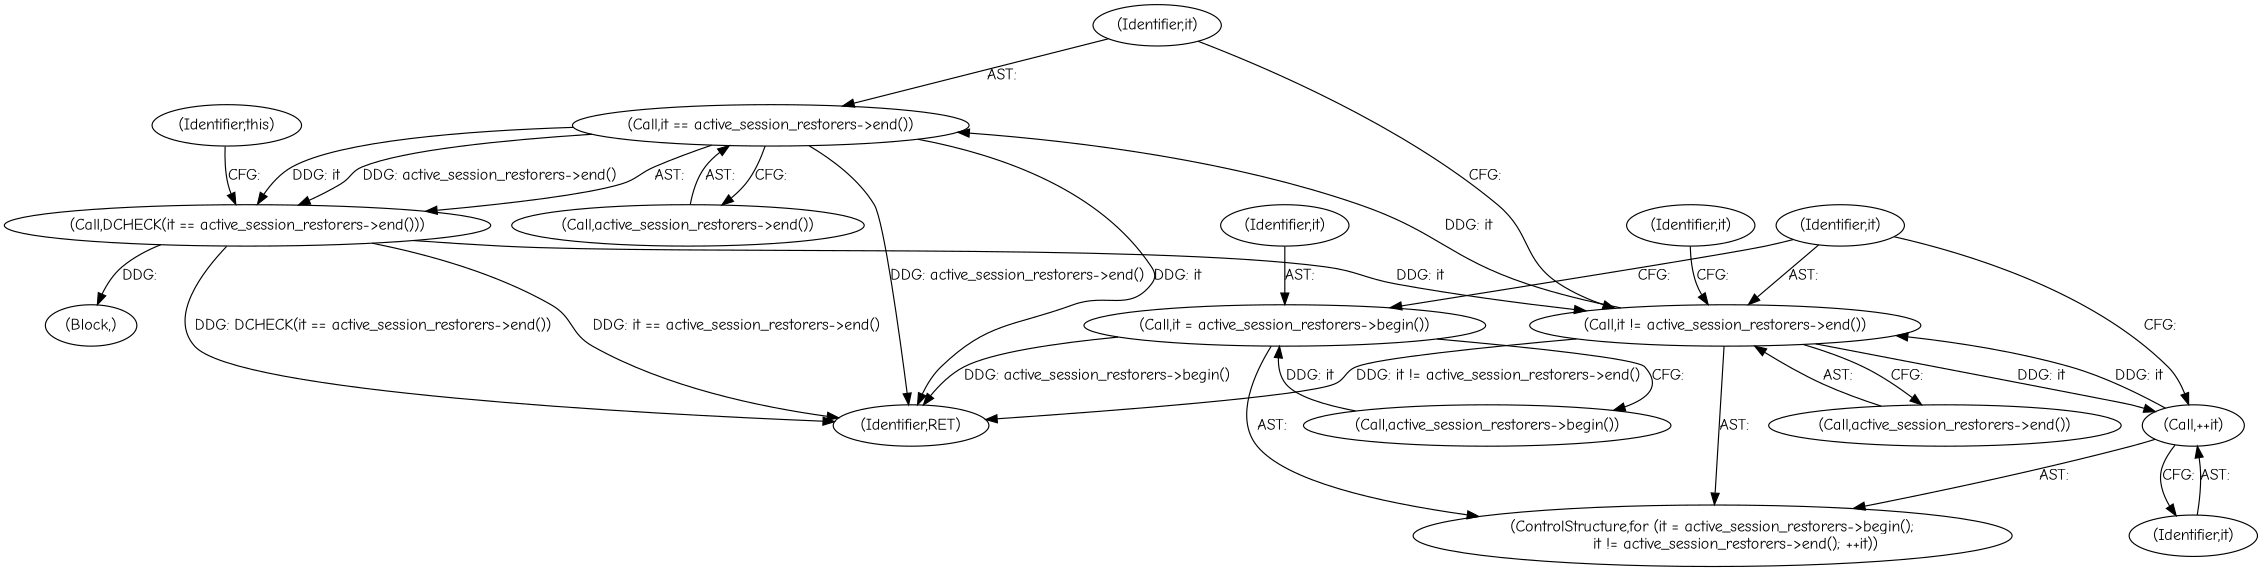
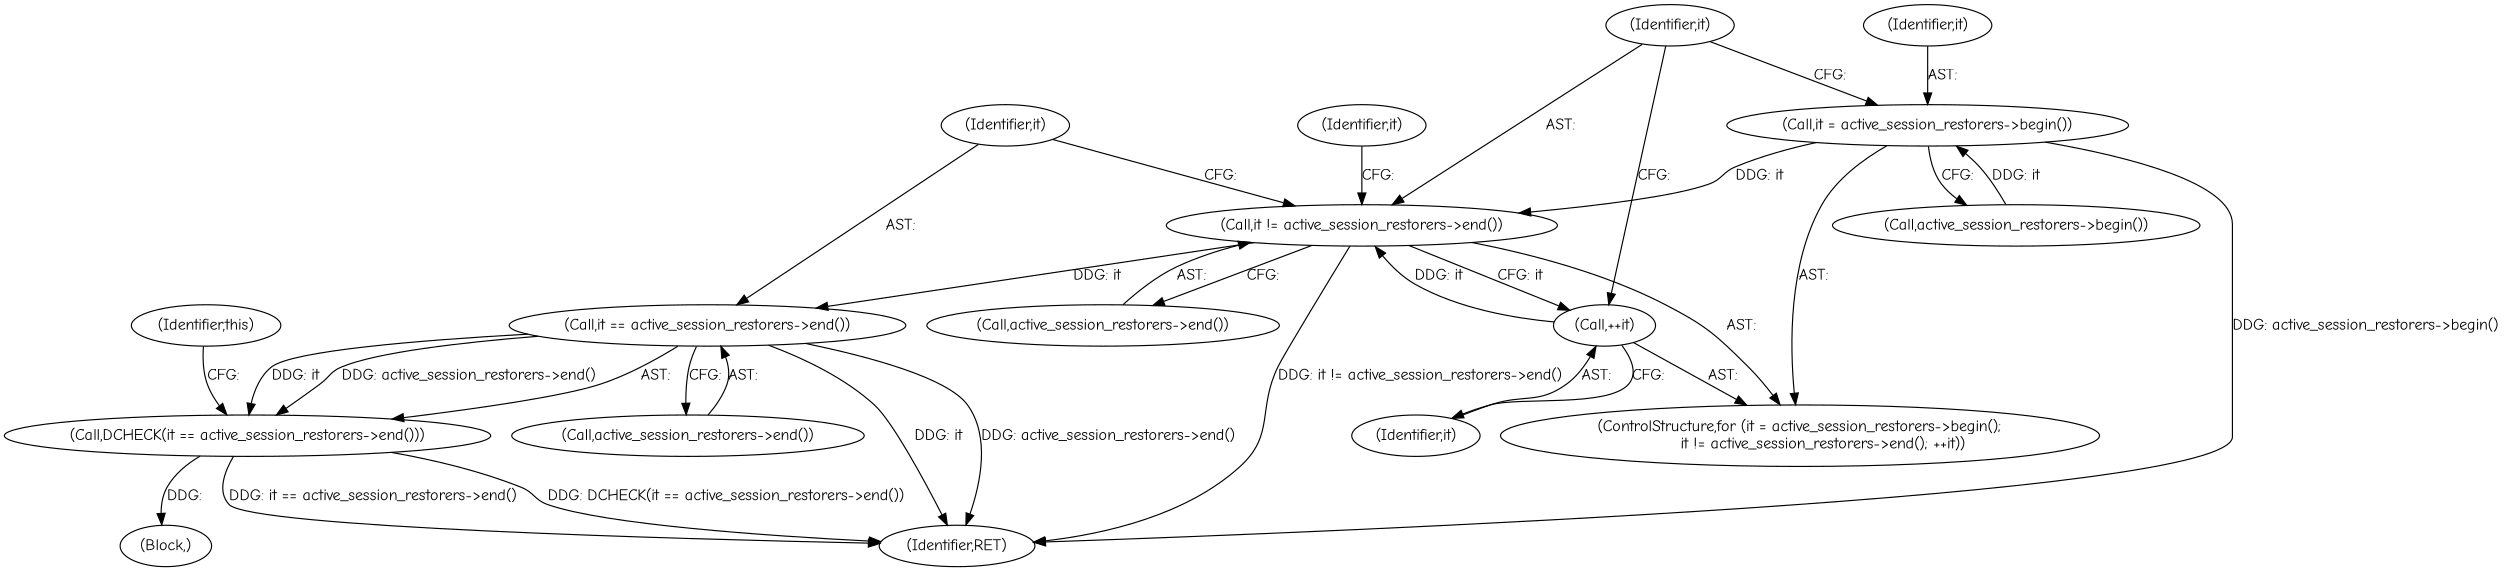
(996, 252) -> (1678, 192)
(2041, 375) -> (1521, 275)
